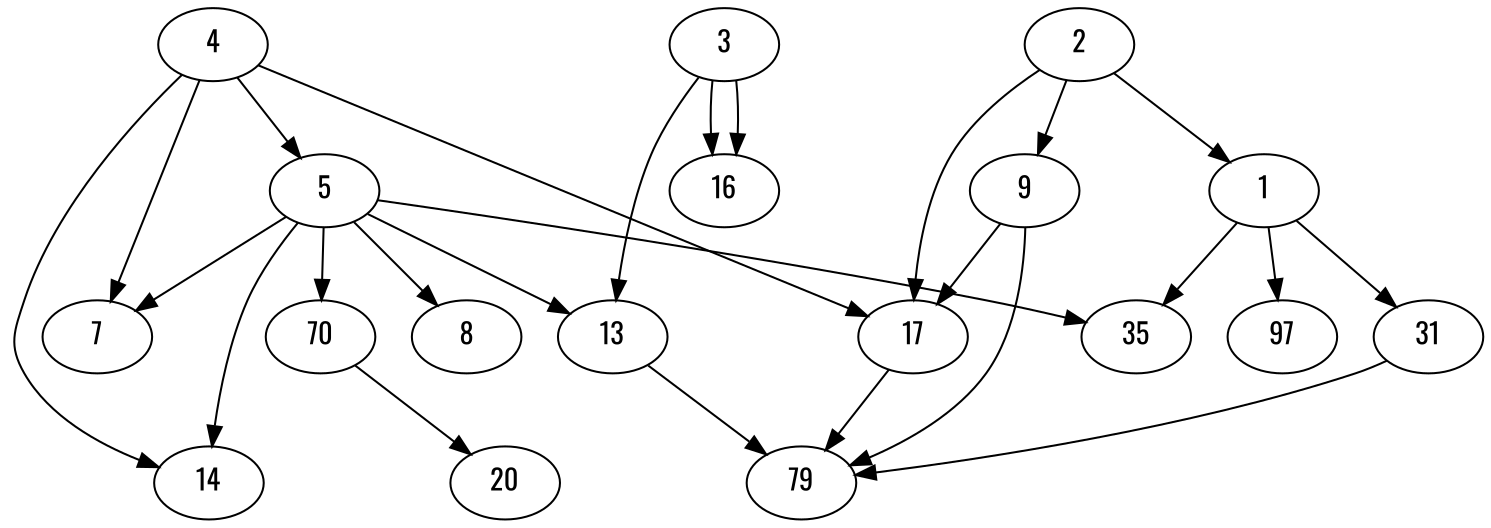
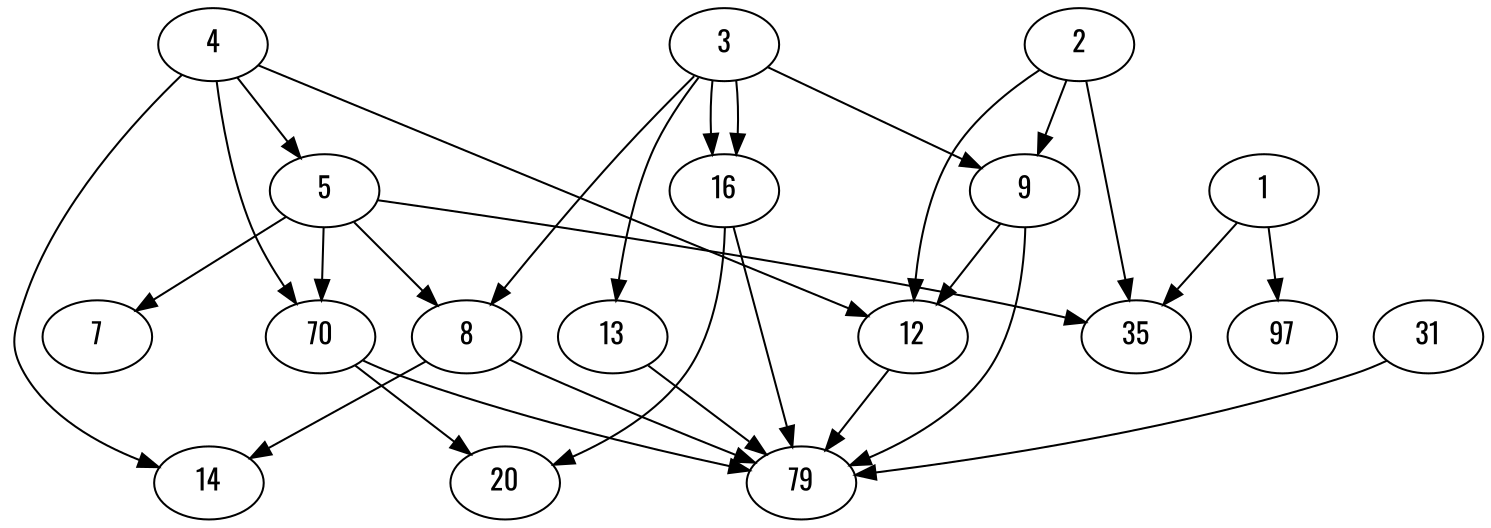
(1164, 111) -> (1106, 181)
none -> (865, 113)
none -> (596, 180)
(159, 181) -> (238, 189)
(1338, 257) -> none
(459, 259) -> none
(241, 318) -> (347, 405)
none -> (760, 327)
(913, 337) -> (913, 337)
none -> (689, 369)
none -> (622, 409)
none -> (544, 421)
